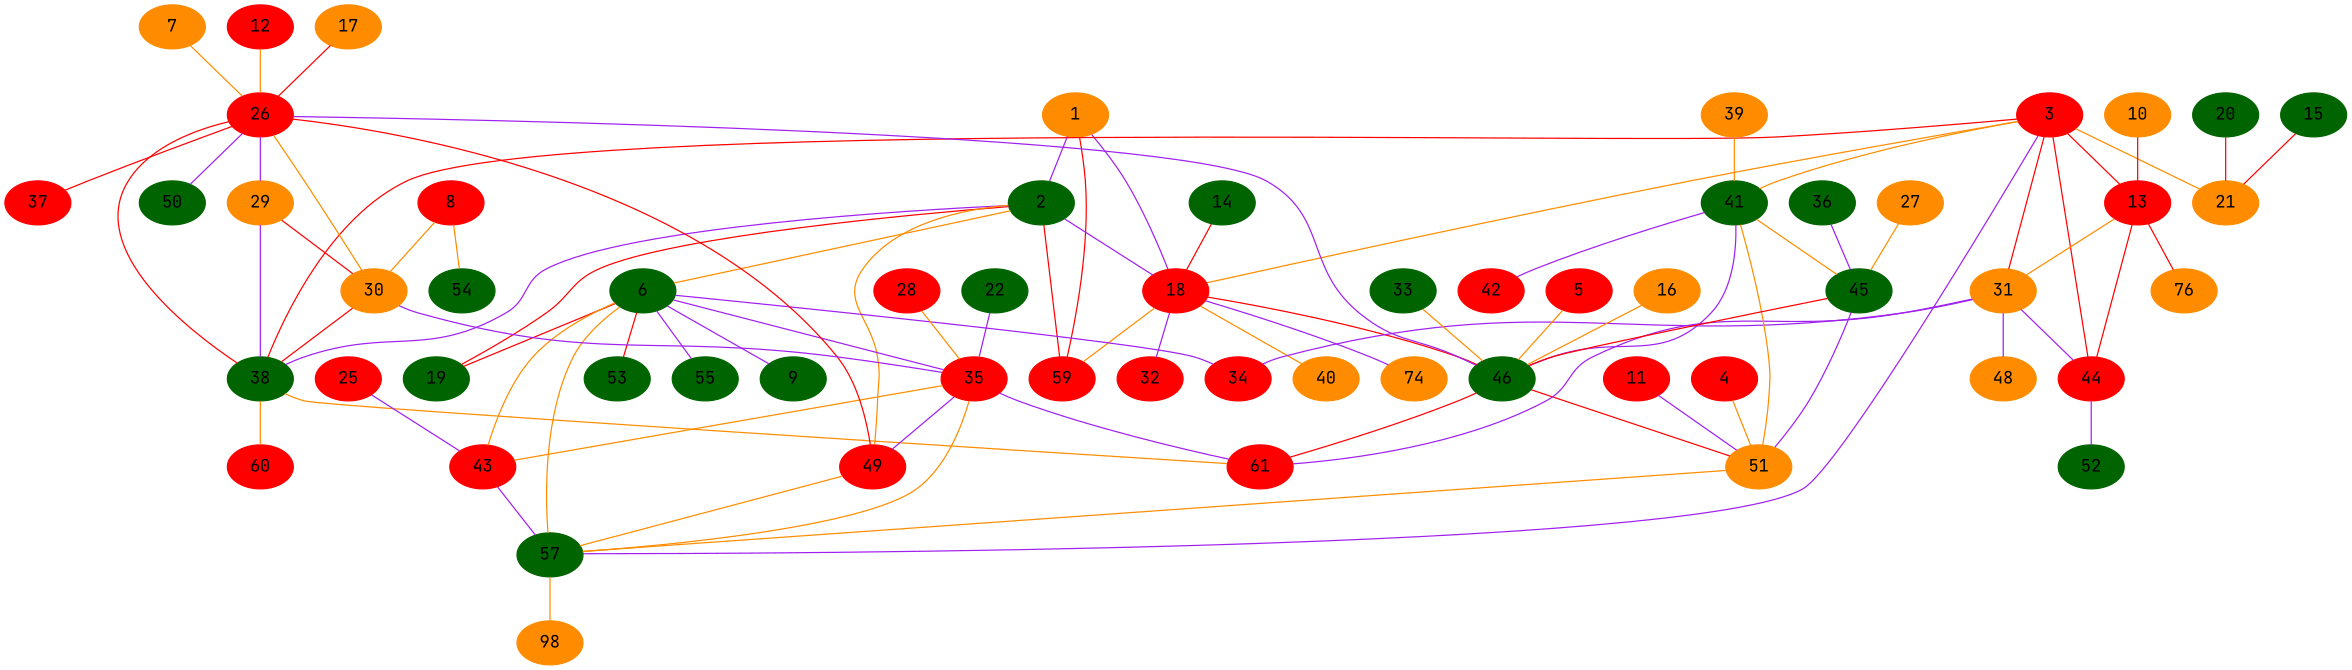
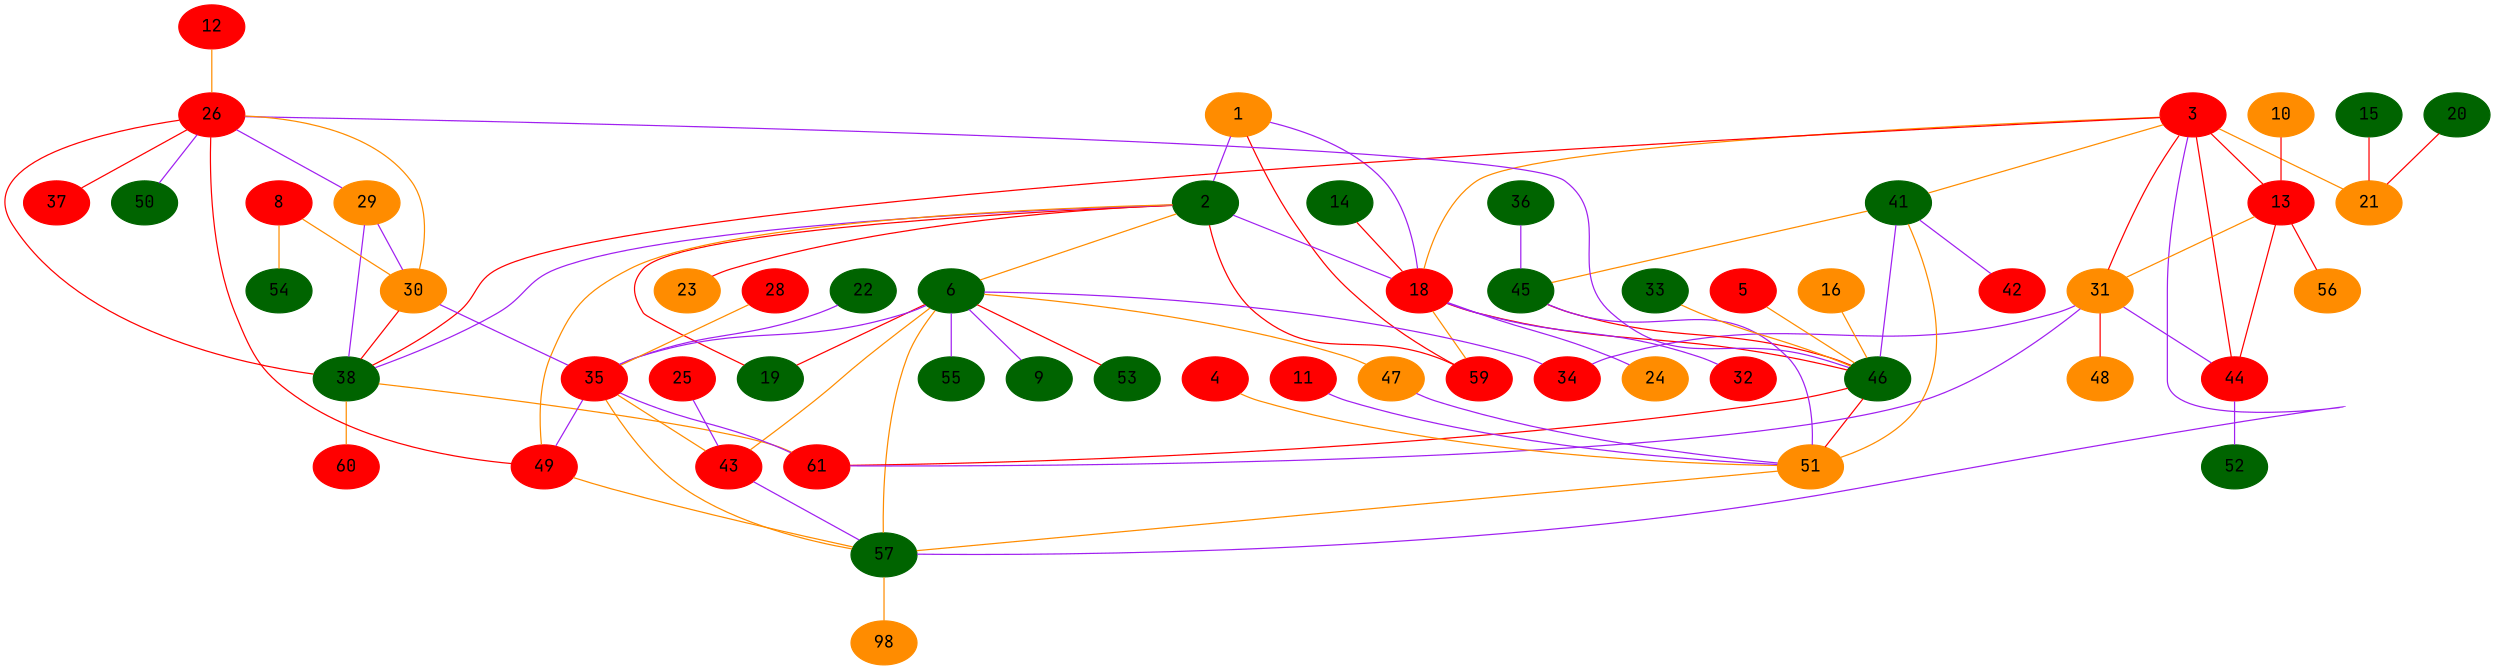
(172, 27) -> none
(348, 27) -> none
(1734, 115) -> none
(1910, 203) -> none
(317, 247) -> (390, 247)
none -> (687, 291)
(2184, 291) -> (2327, 291)
(2003, 335) -> (2100, 335)
(1326, 379) -> none
none -> (1391, 379)
(1414, 379) -> (1655, 379)
